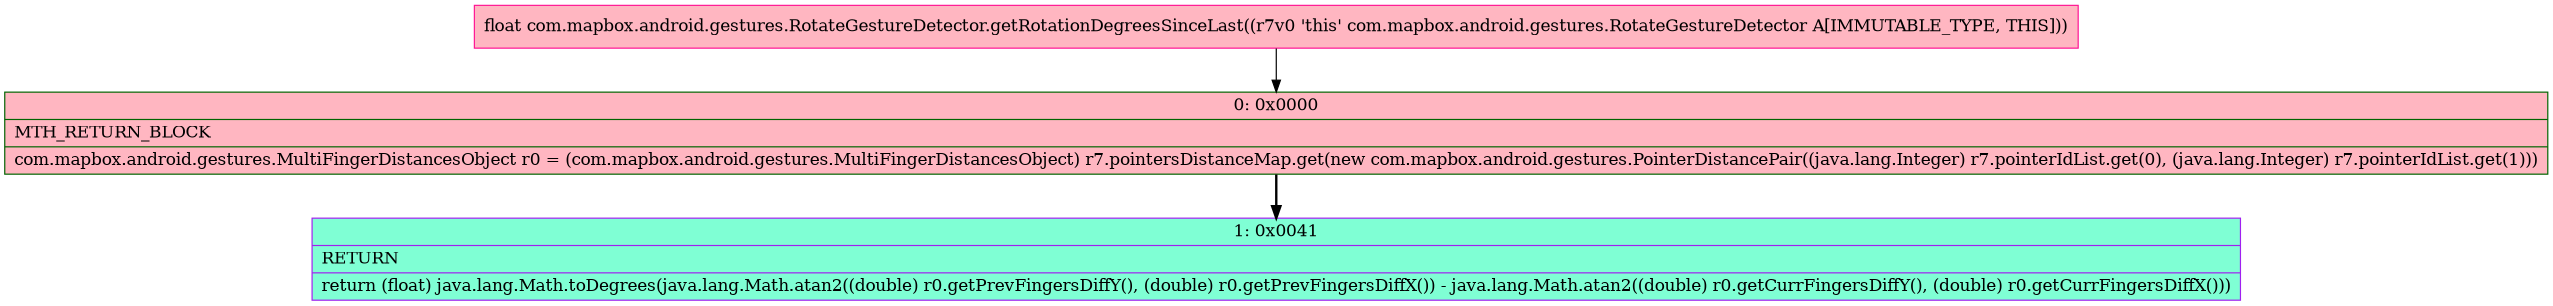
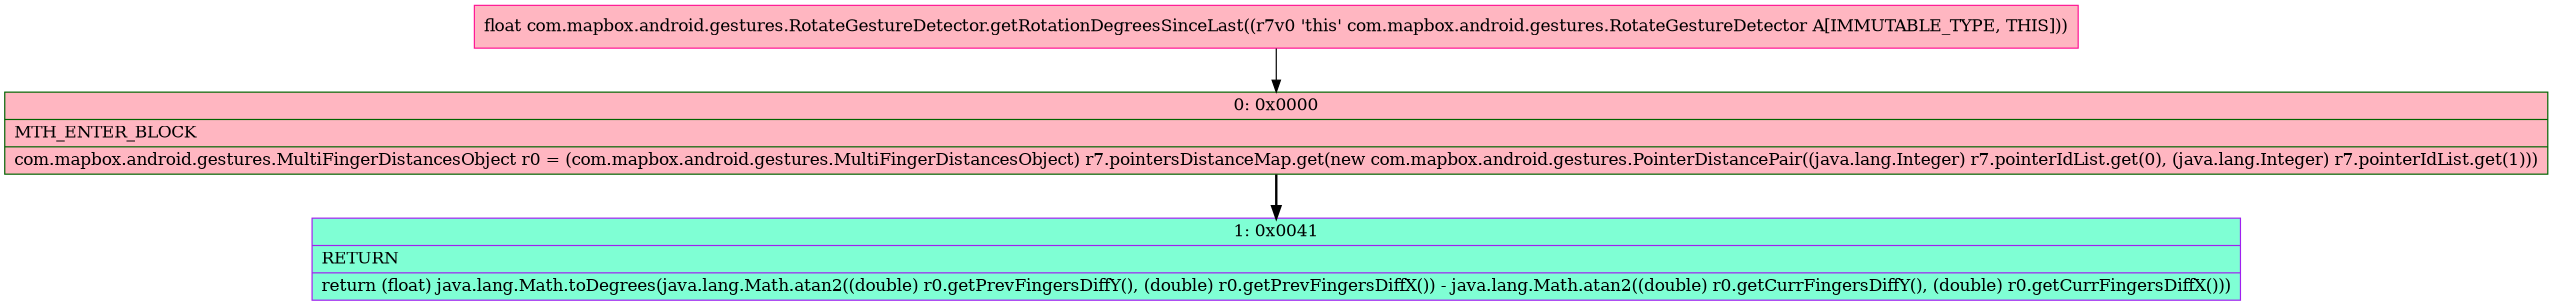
(113, 133) -> (106, 133)
